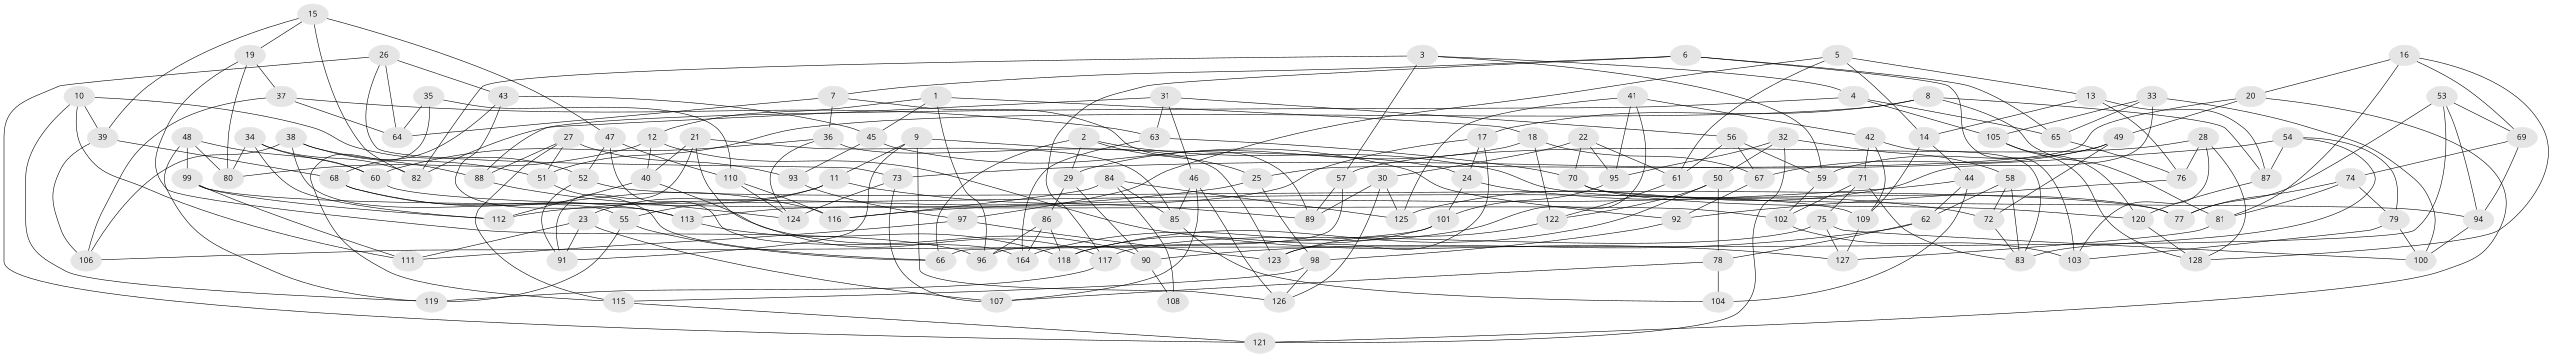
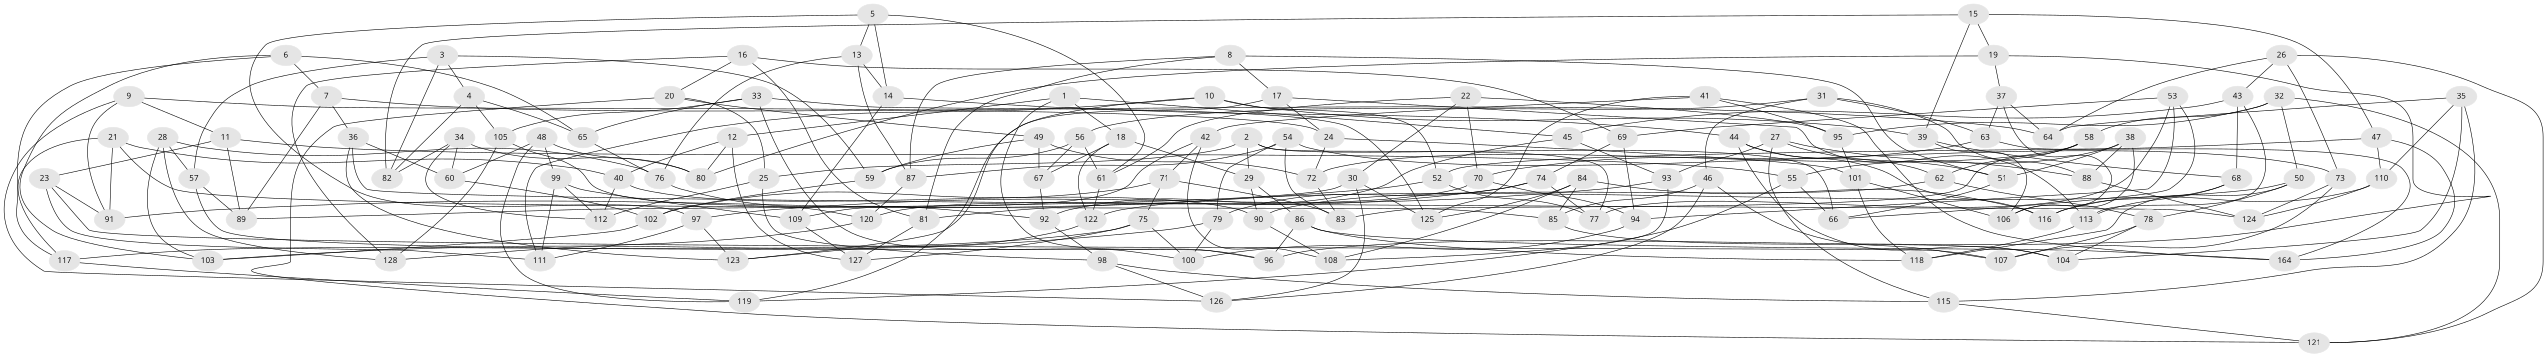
(2033, 172) -> (1212, 243)
none -> (2317, 244)
none -> (1489, 254)
